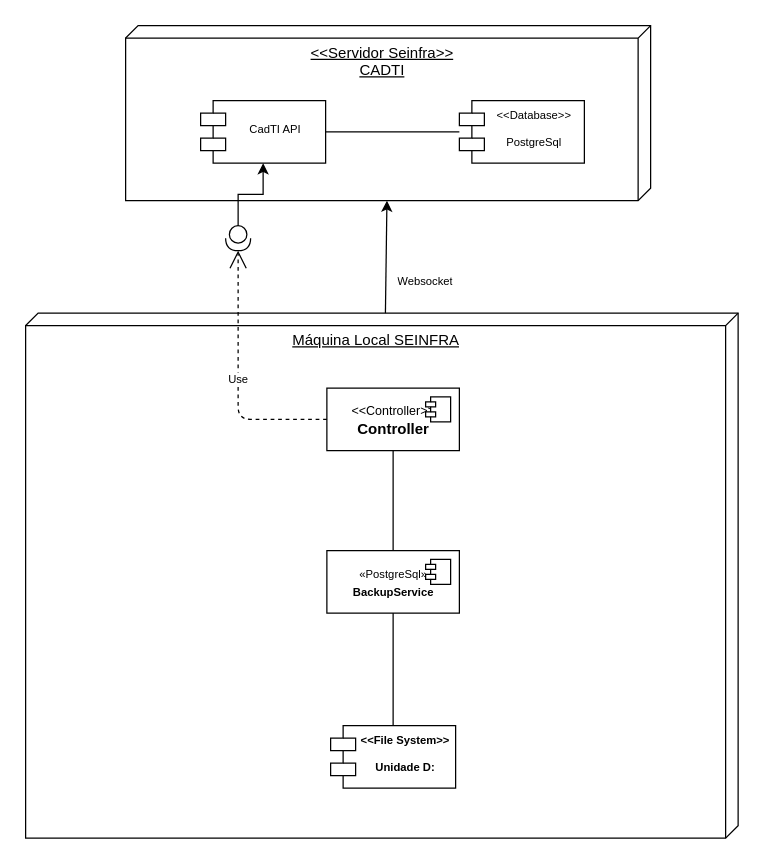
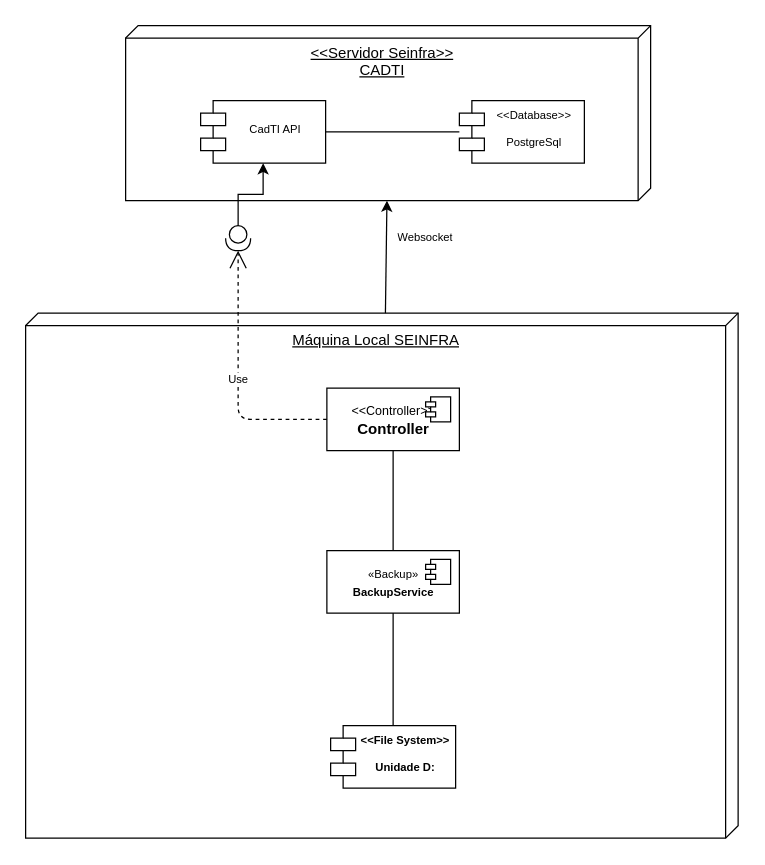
(426, 282) -> (426, 238)
(394, 582) -> (394, 582)
